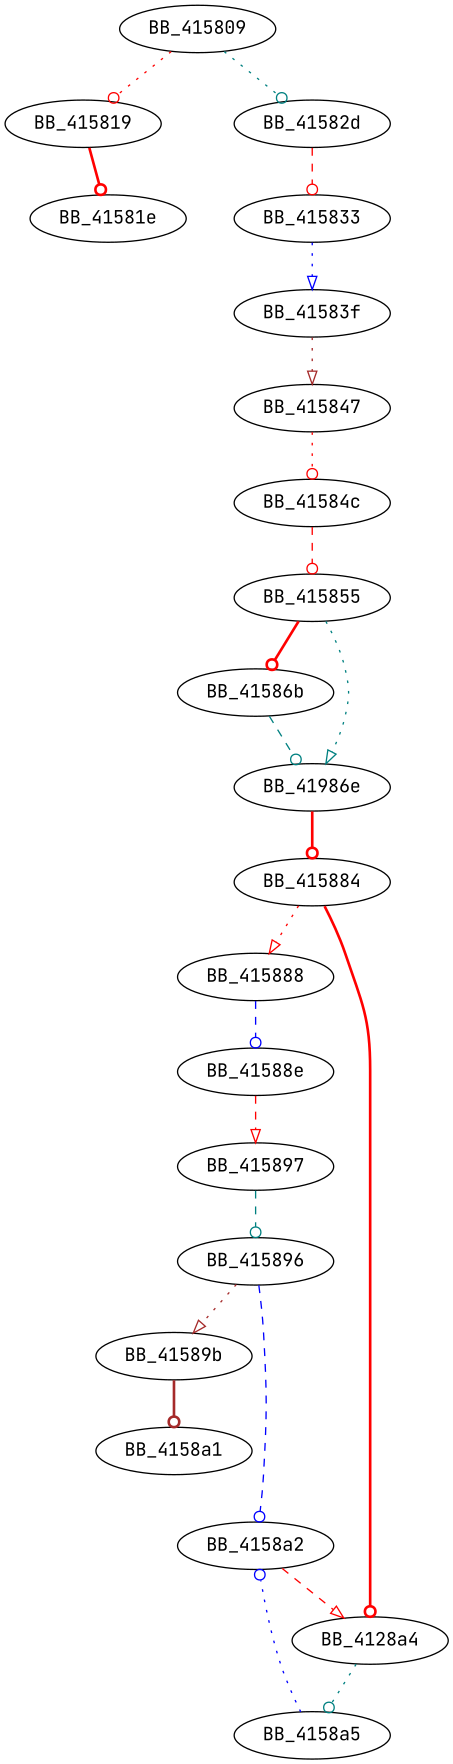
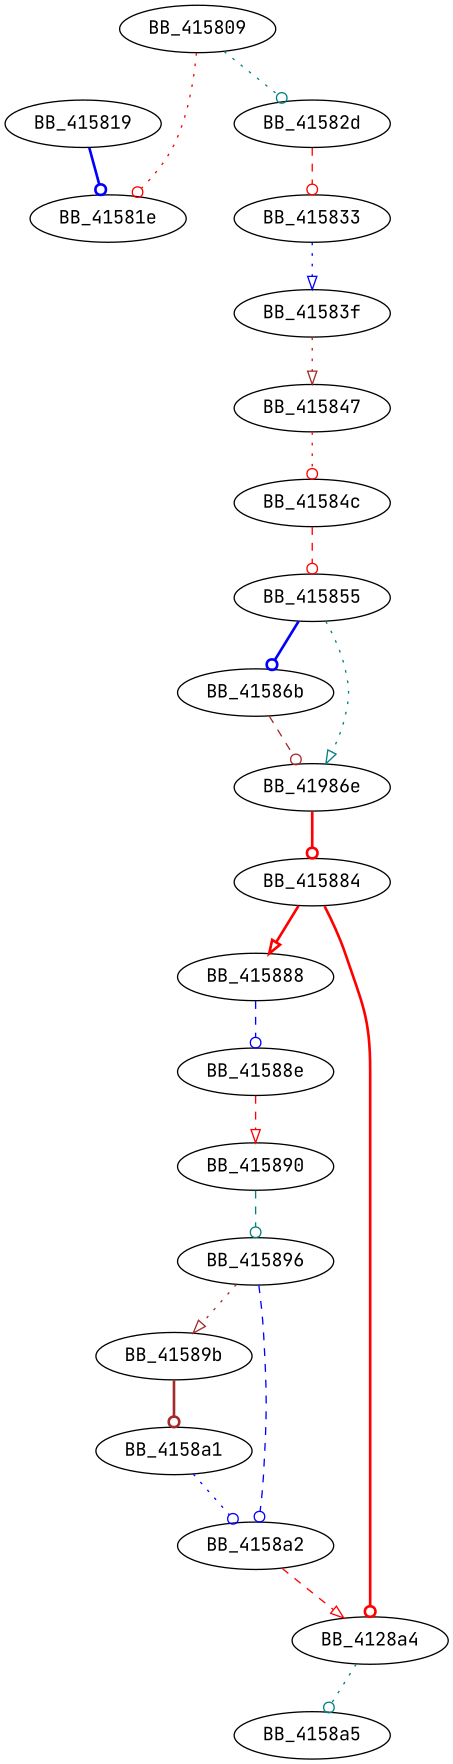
(145, 73) -> (182, 126)
(94, 166) -> (94, 166)
(287, 641) -> (287, 641)
(281, 735) -> (281, 735)
(287, 924) -> (287, 924)
(256, 1167) -> (256, 1167)
(276, 1648) -> (211, 1494)
